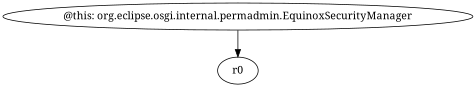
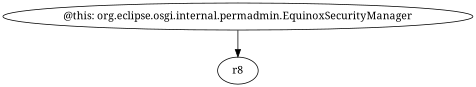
(238, 71) -> (238, 71)
